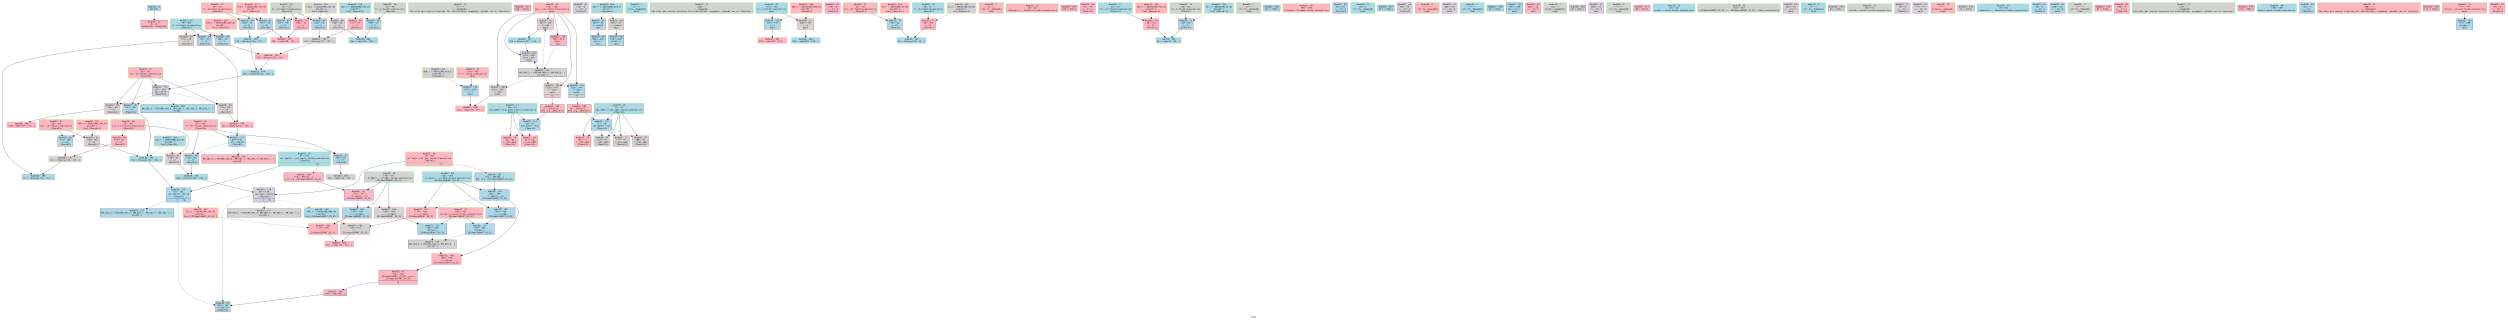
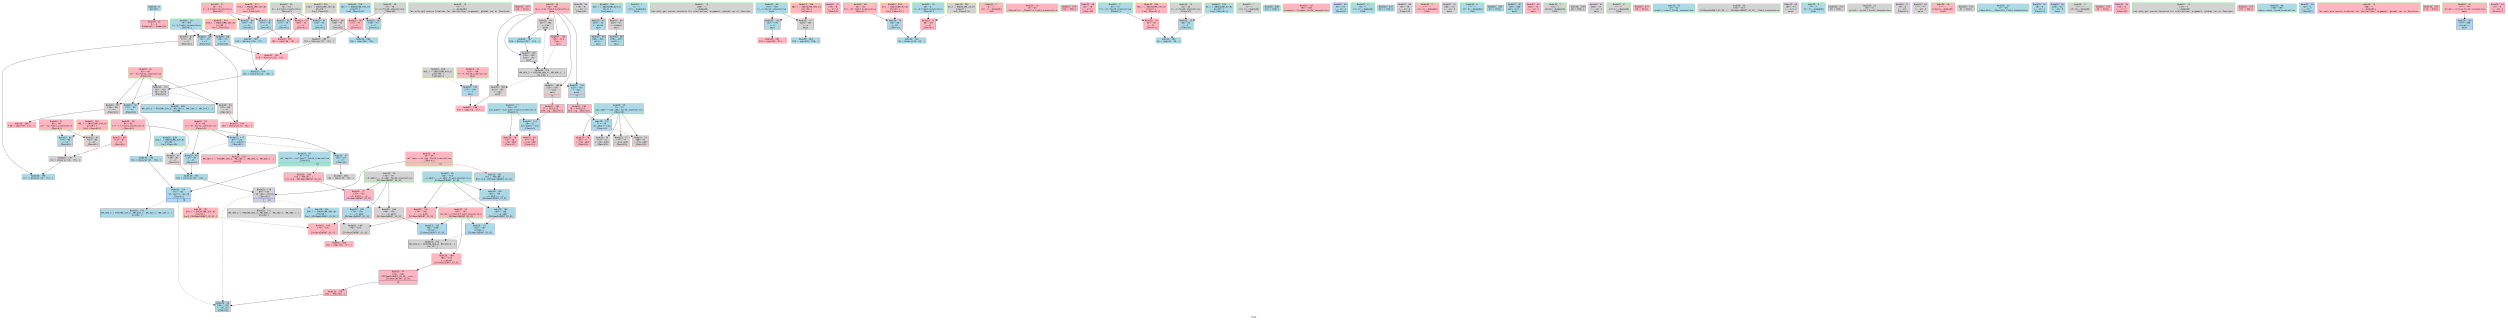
none -> (370, 16)
(516, 125) -> none
(118, 150) -> none
(502, 236) -> (461, 236)
